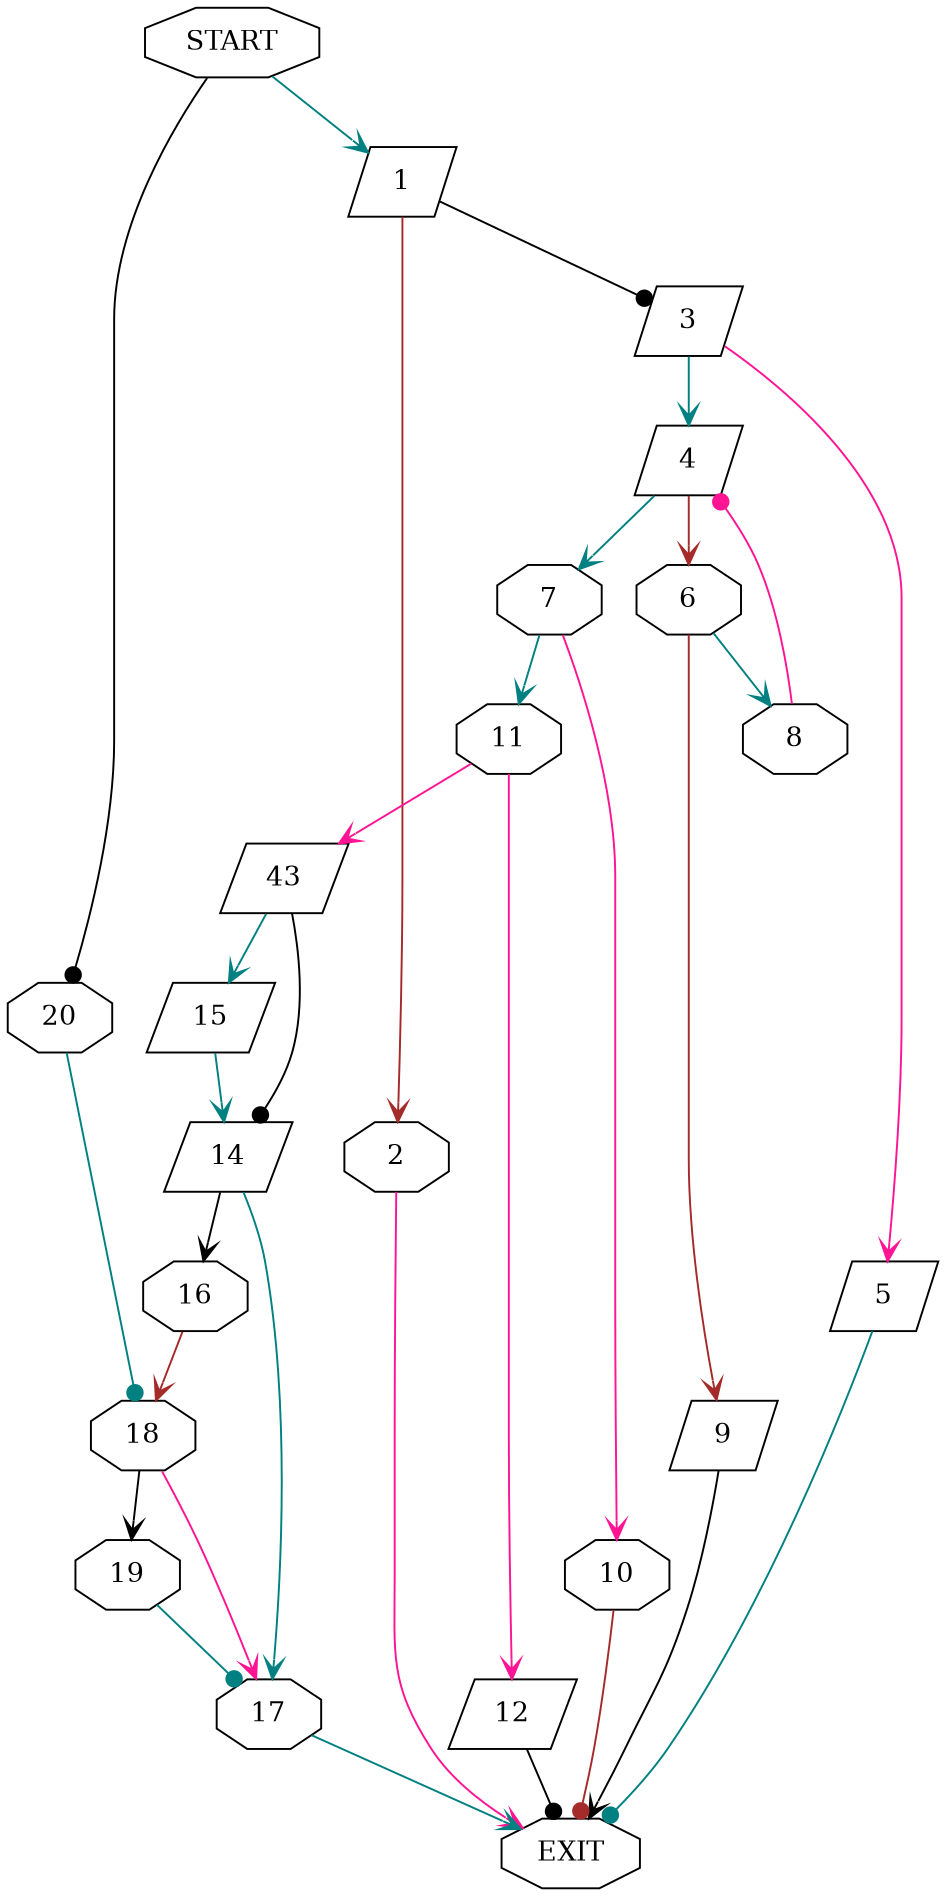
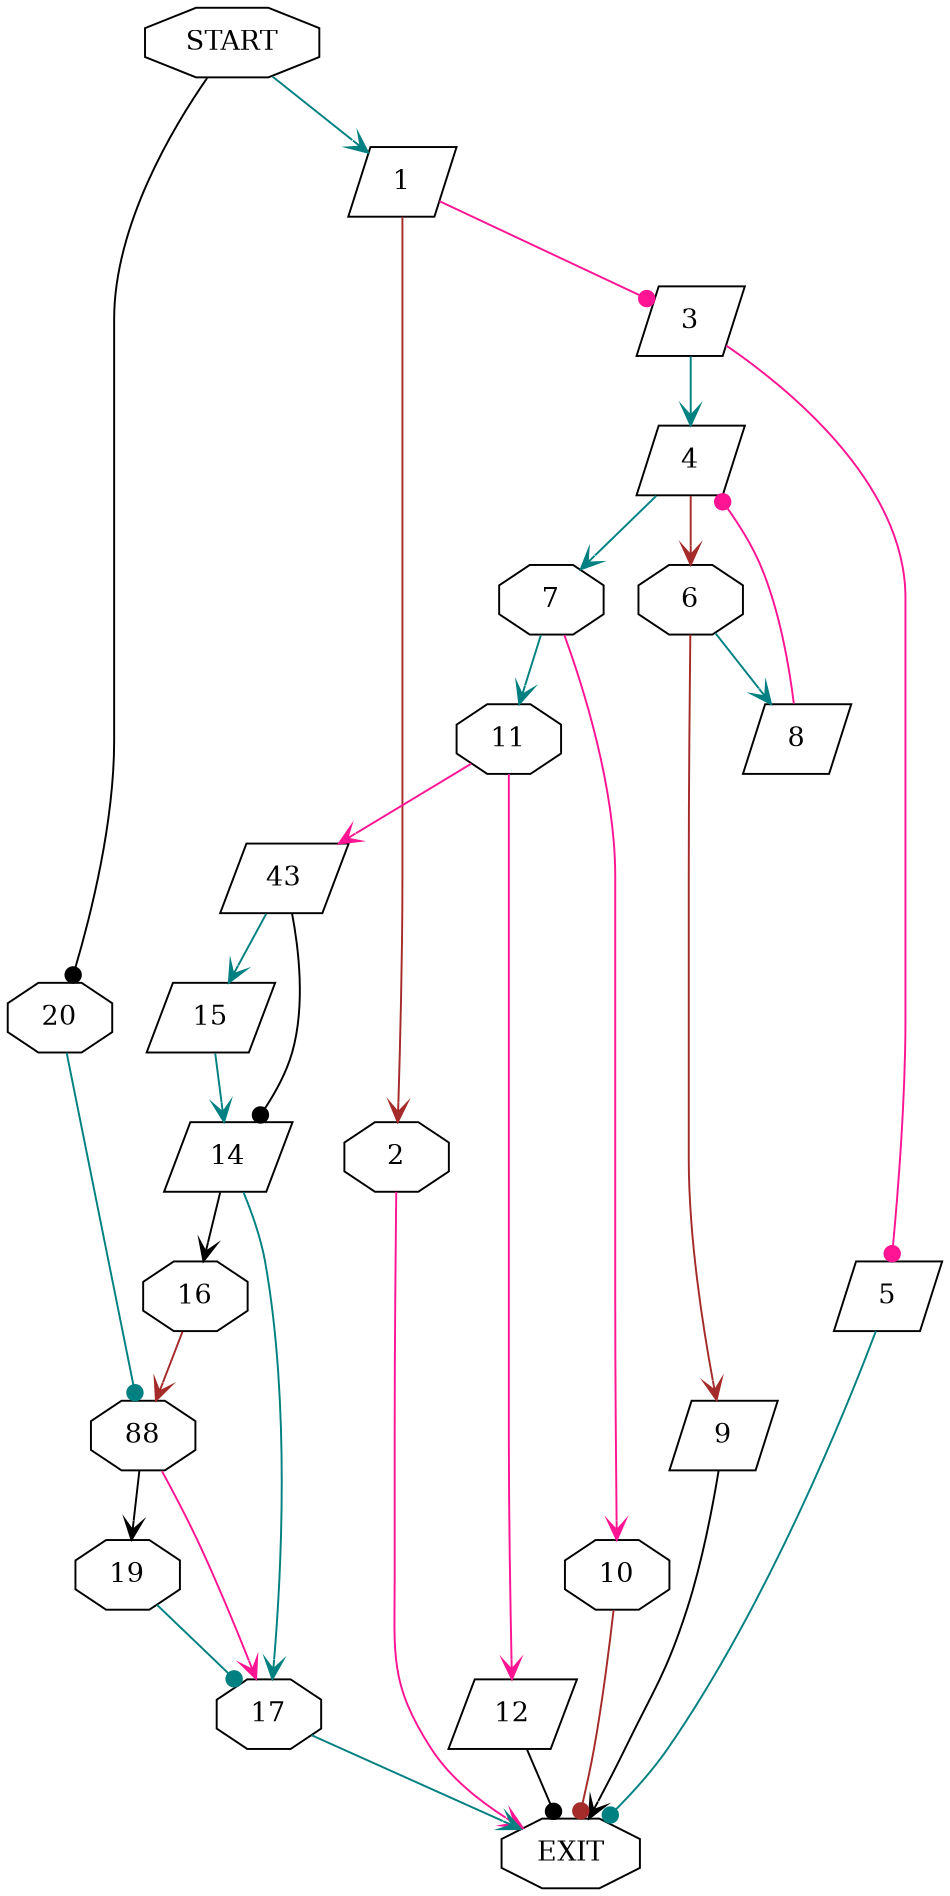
(538, 248) -> (539, 248)
(795, 739) -> (797, 739)
(902, 761) -> (905, 761)
(143, 1436) -> (143, 1436)
